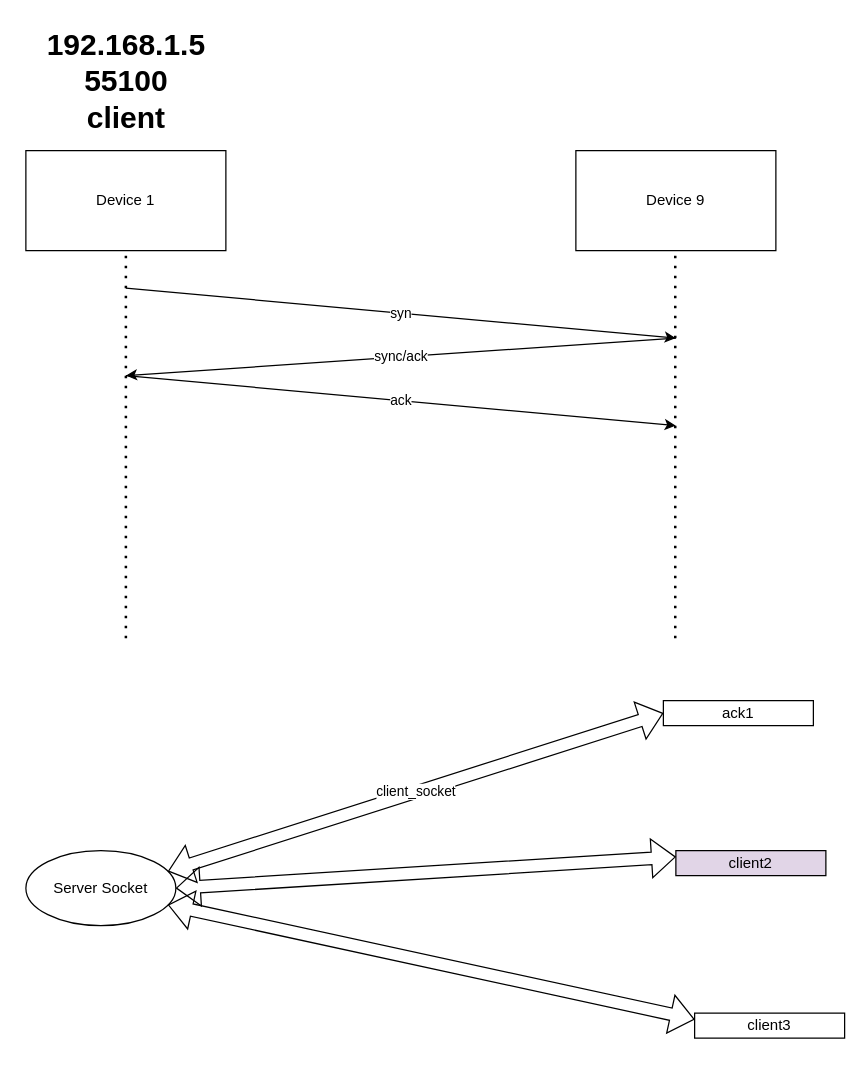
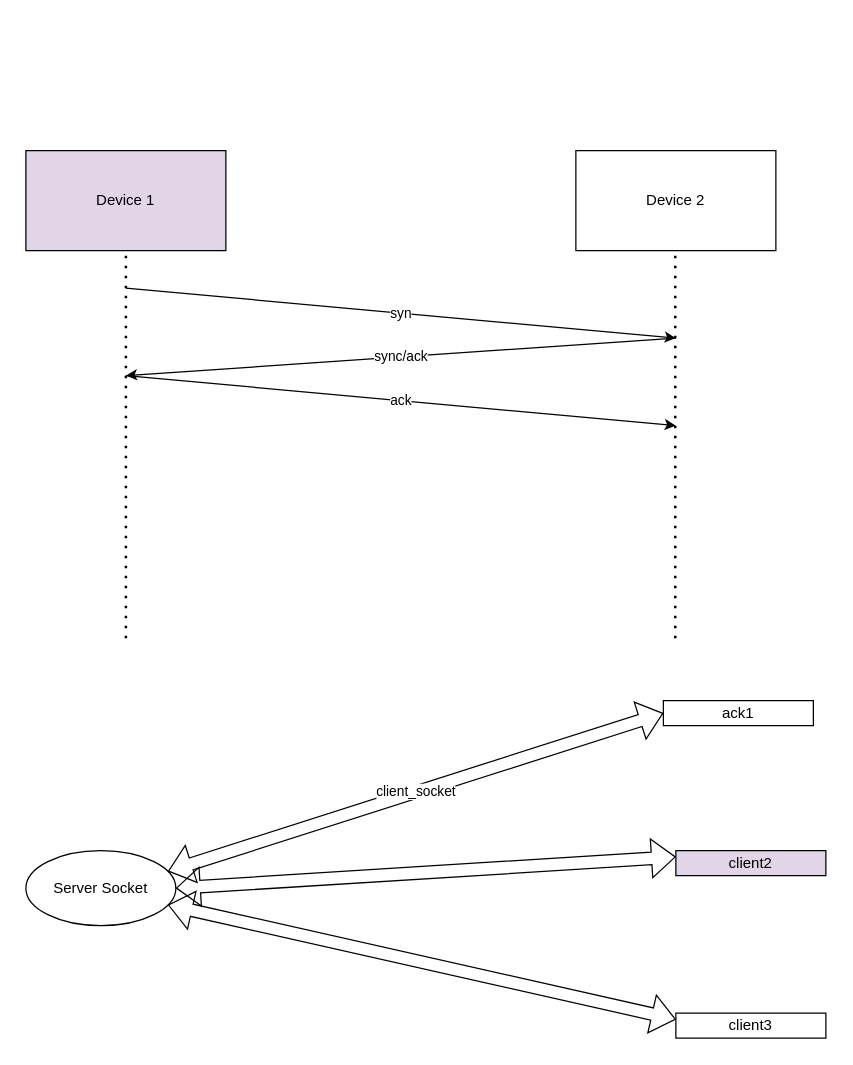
(126, 82) -> none
(126, 201) -> (126, 201)
(676, 201) -> (676, 201)
(769, 1026) -> (751, 1026)
